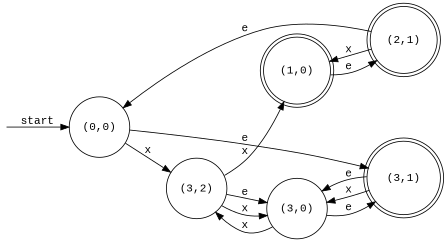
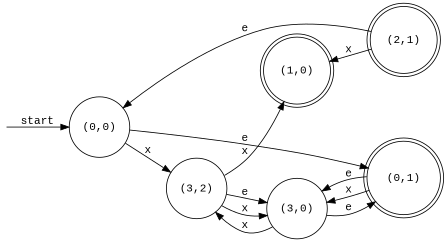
(351, 73) -> none
(404, 178) -> (404, 178)
